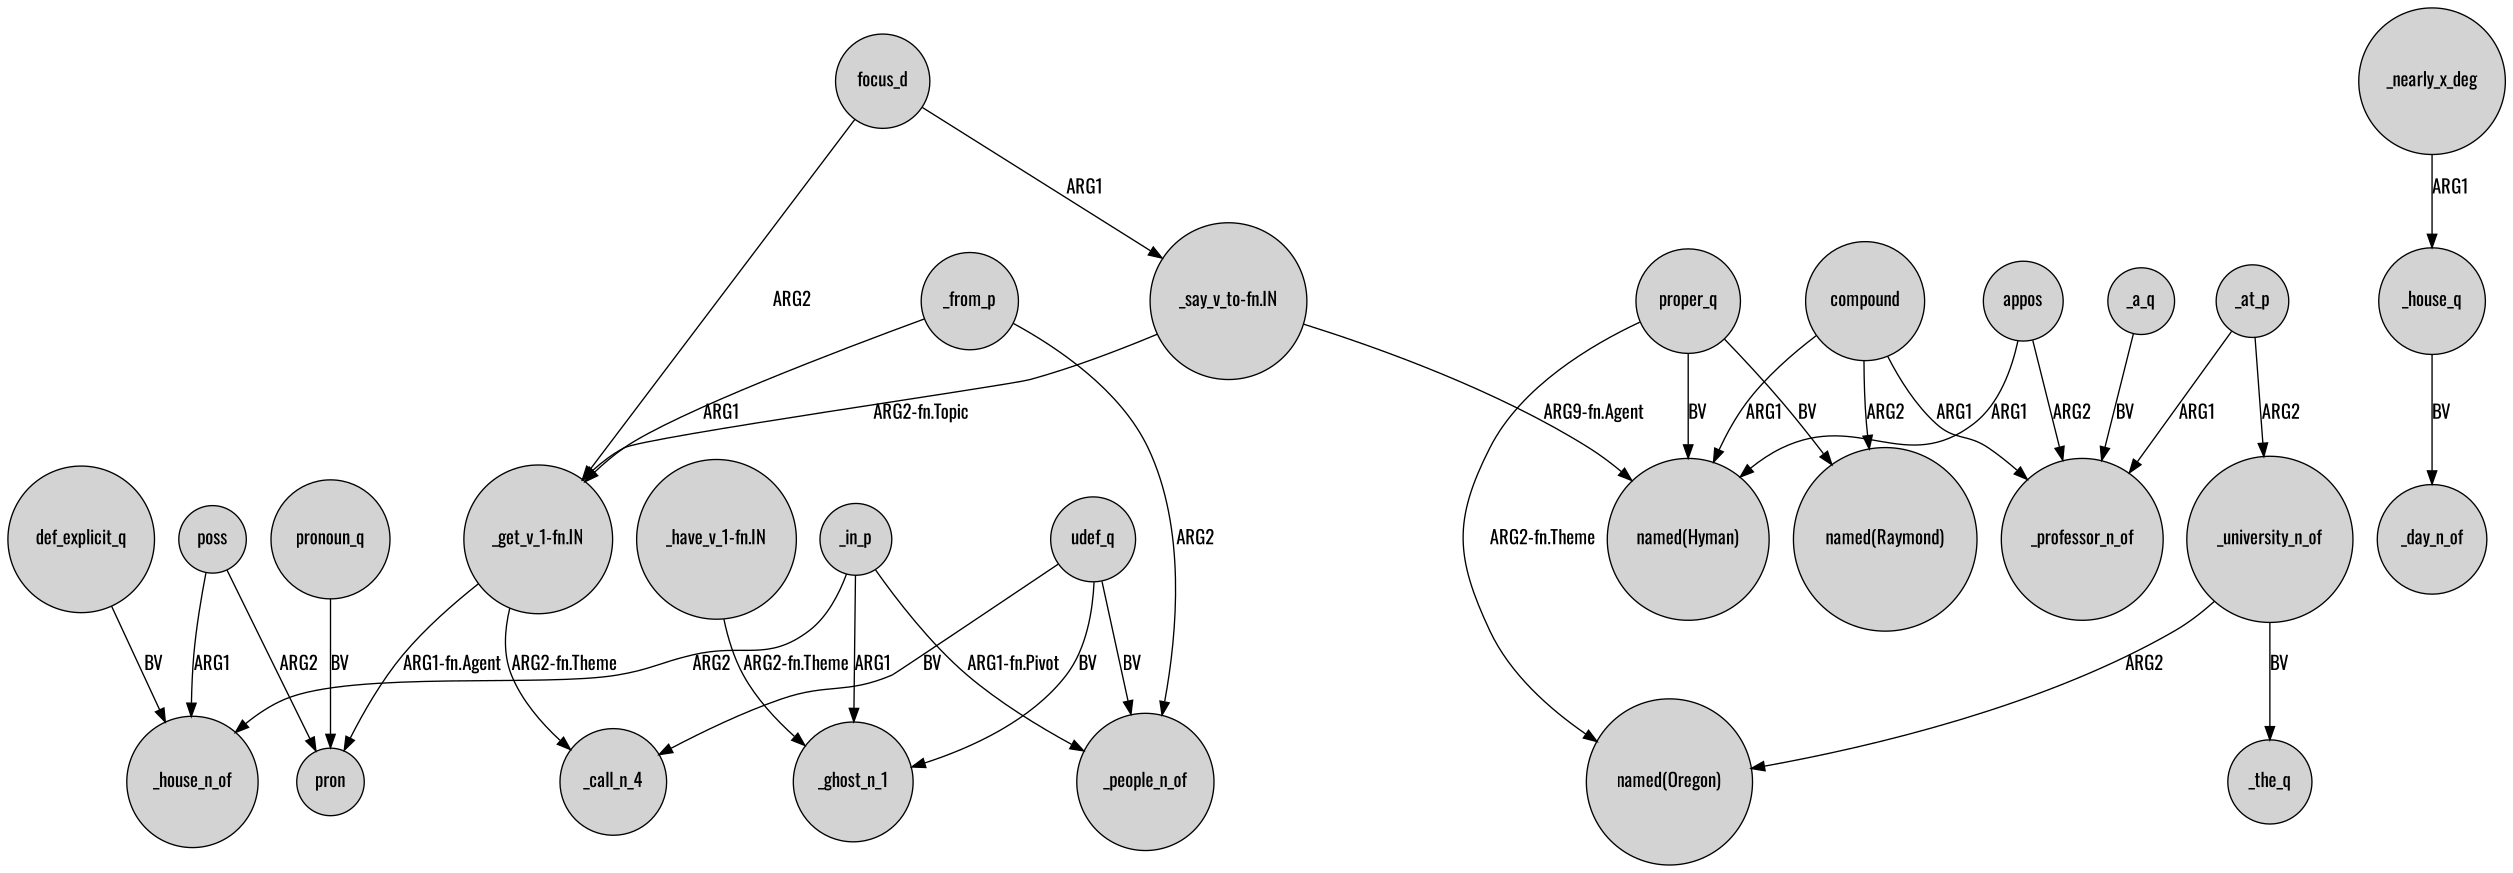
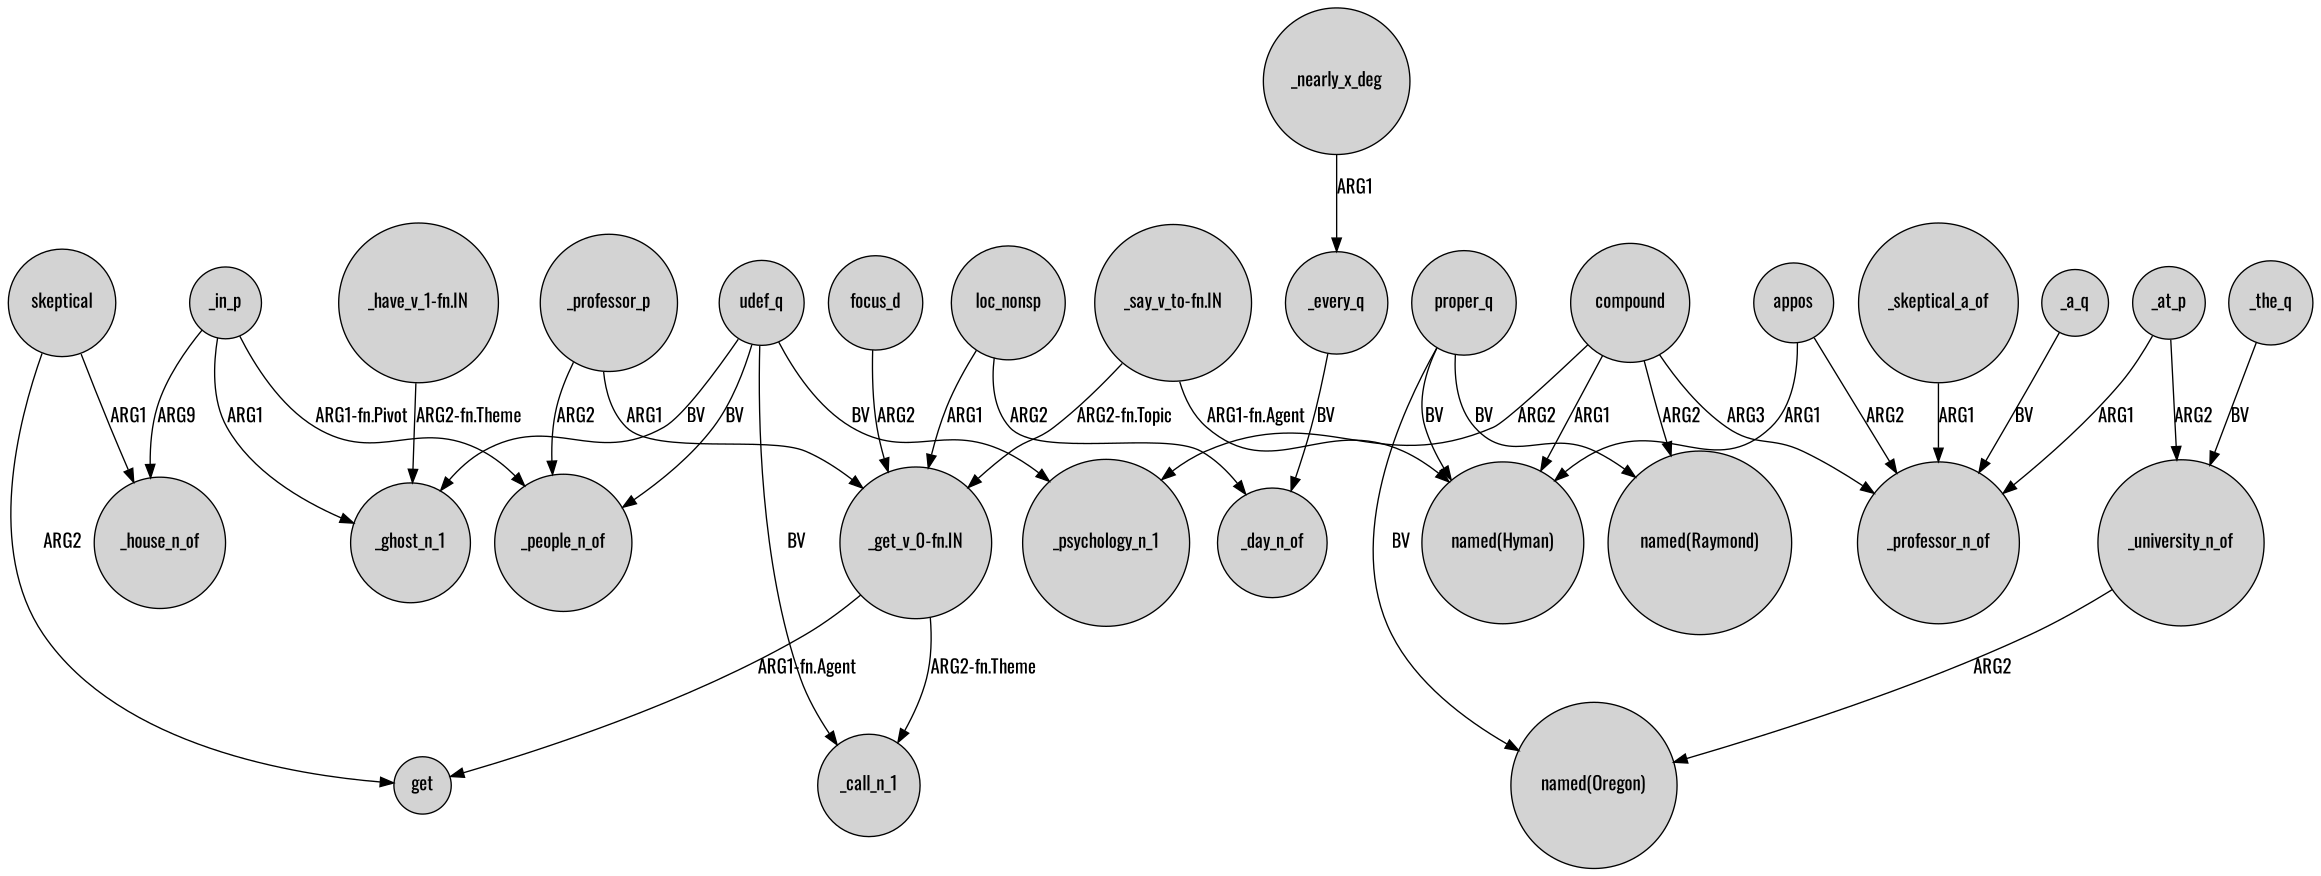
(1036, 179) -> none
(970, 301) -> (609, 303)
(2432, 301) -> (1337, 303)
none -> (1008, 303)
none -> (1938, 303)
(1594, 414) -> (1256, 417)
(1955, 414) -> (1746, 417)
(81, 539) -> none
(213, 539) -> (62, 303)
(331, 539) -> none
(538, 539) -> (916, 543)
(1543, 539) -> (1401, 543)
none -> (1106, 543)
(712, 665) -> (177, 417)
(2270, 674) -> (2236, 397)
(331, 782) -> (423, 785)
(613, 782) -> (869, 785)
